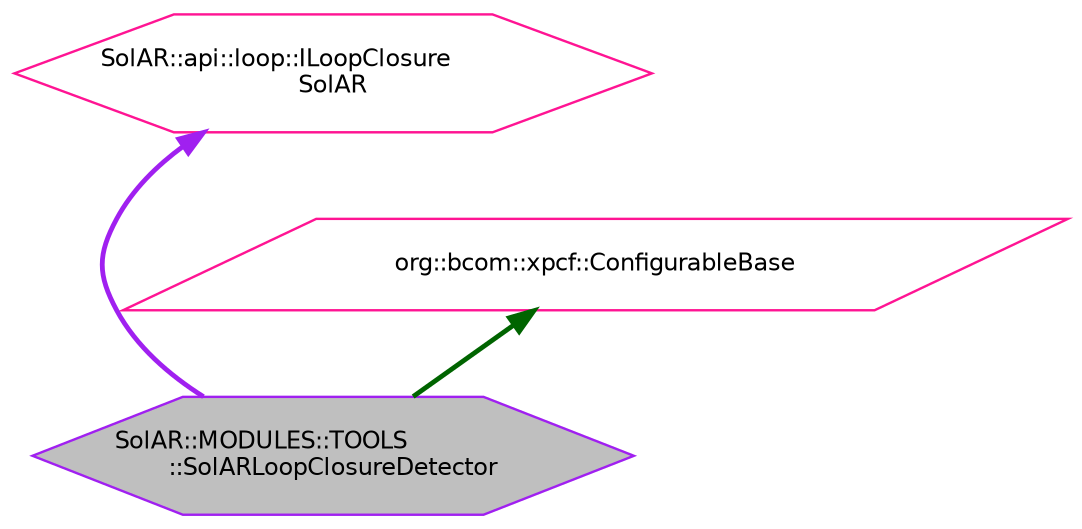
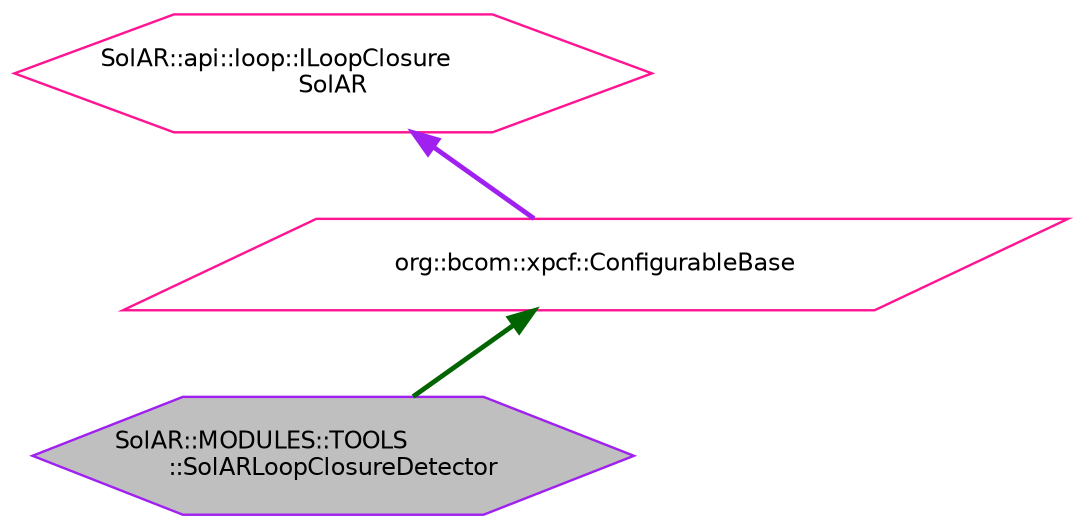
(104, 277) -> (483, 183)
